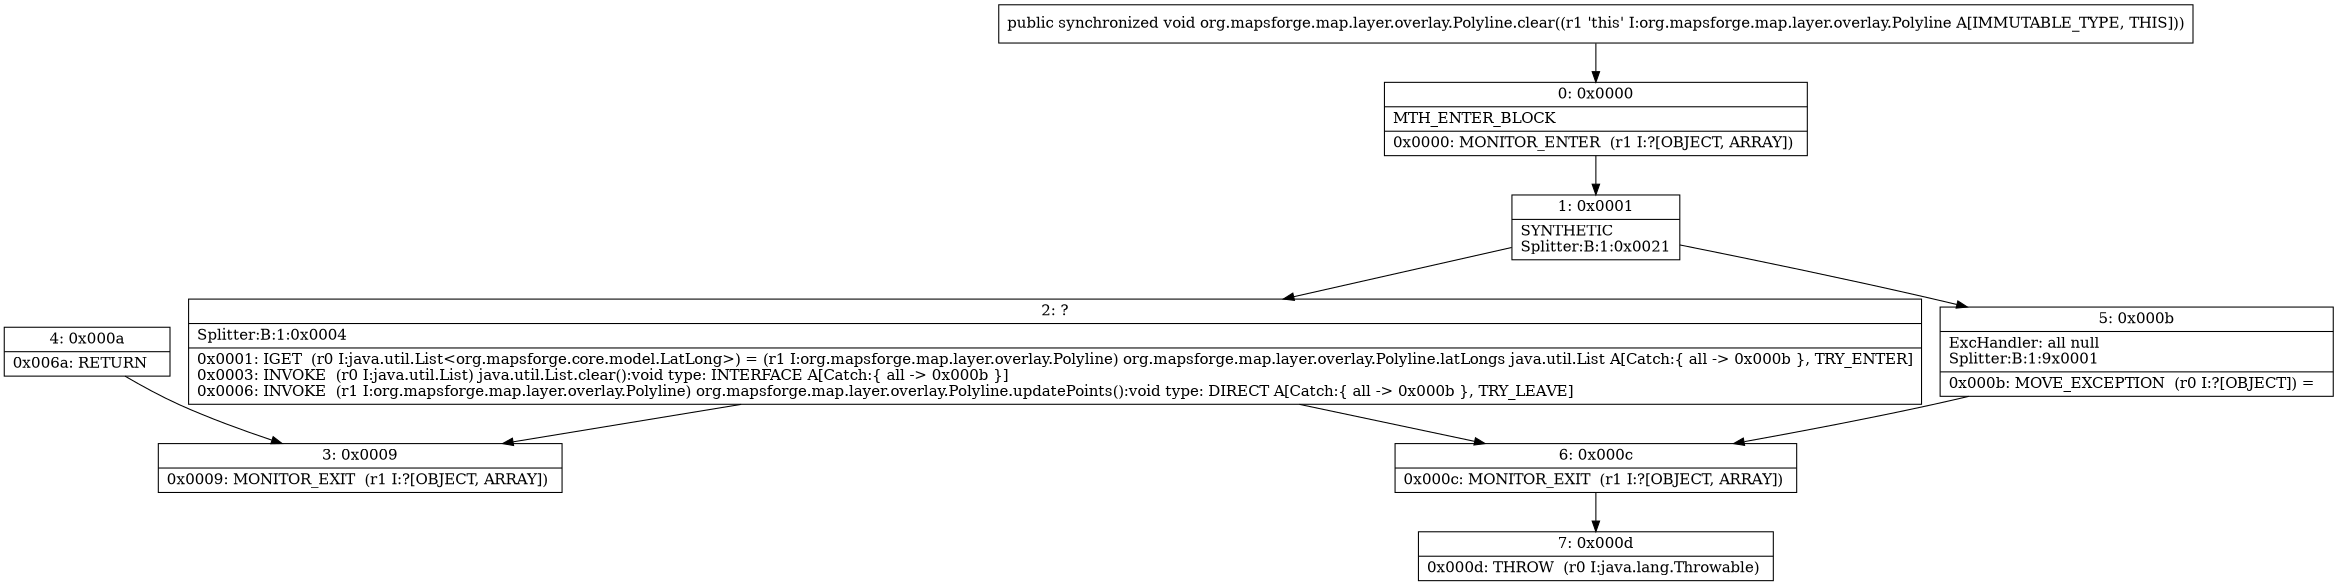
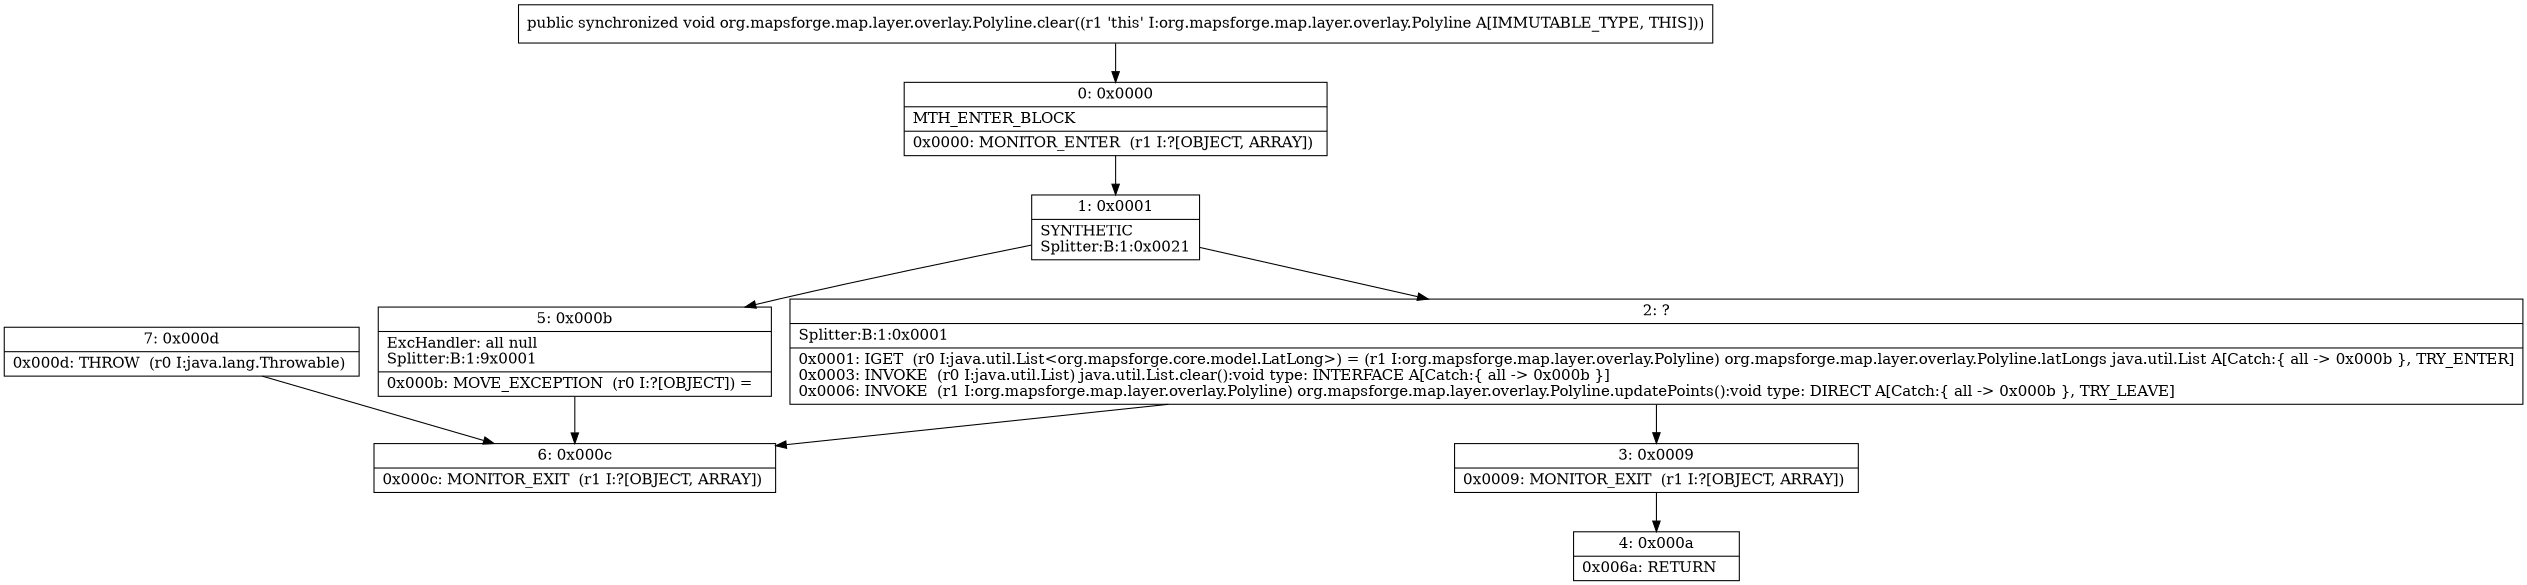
(273, 335) -> (874, 335)
(197, 412) -> (1656, 507)
(1596, 507) -> (373, 408)
